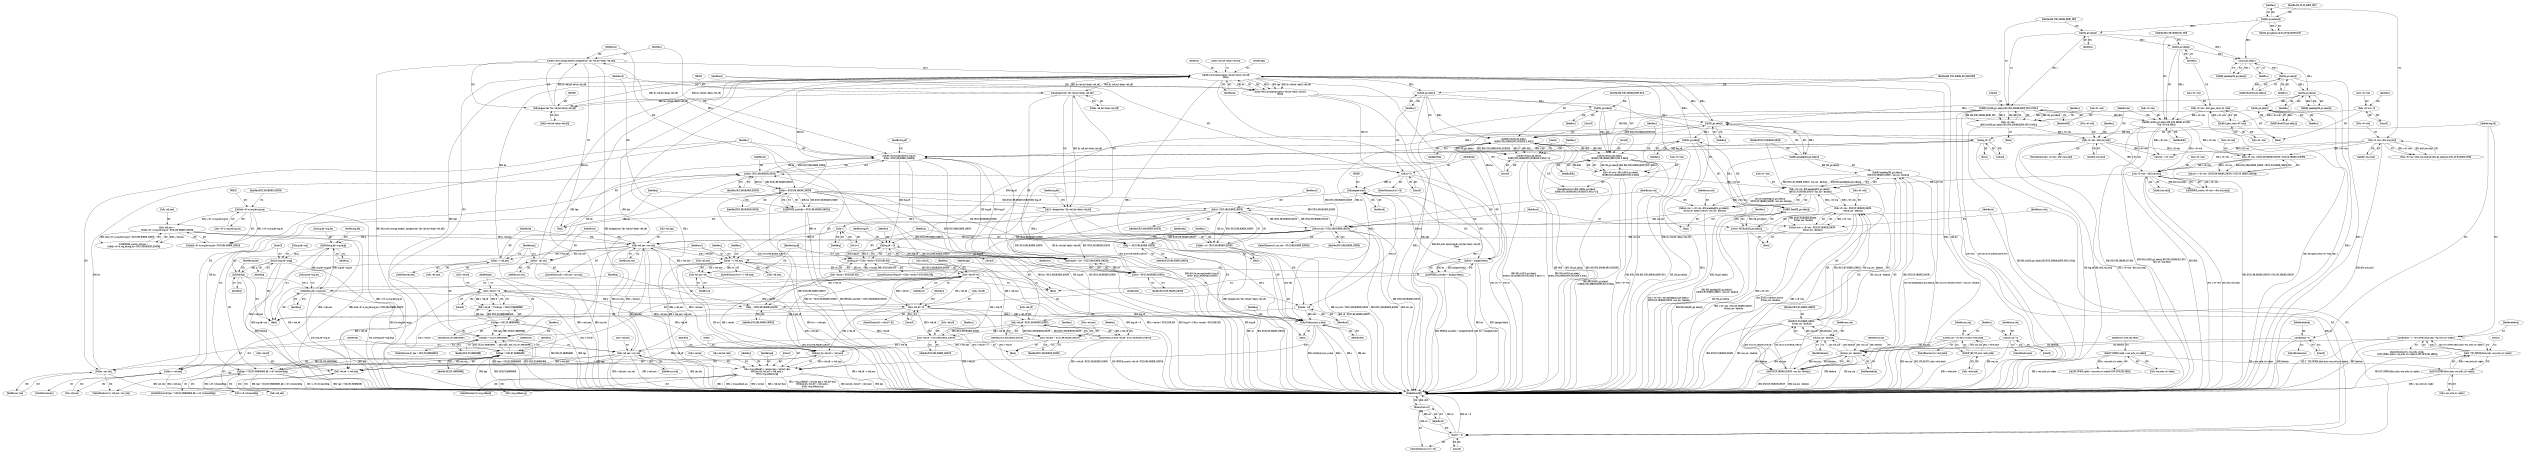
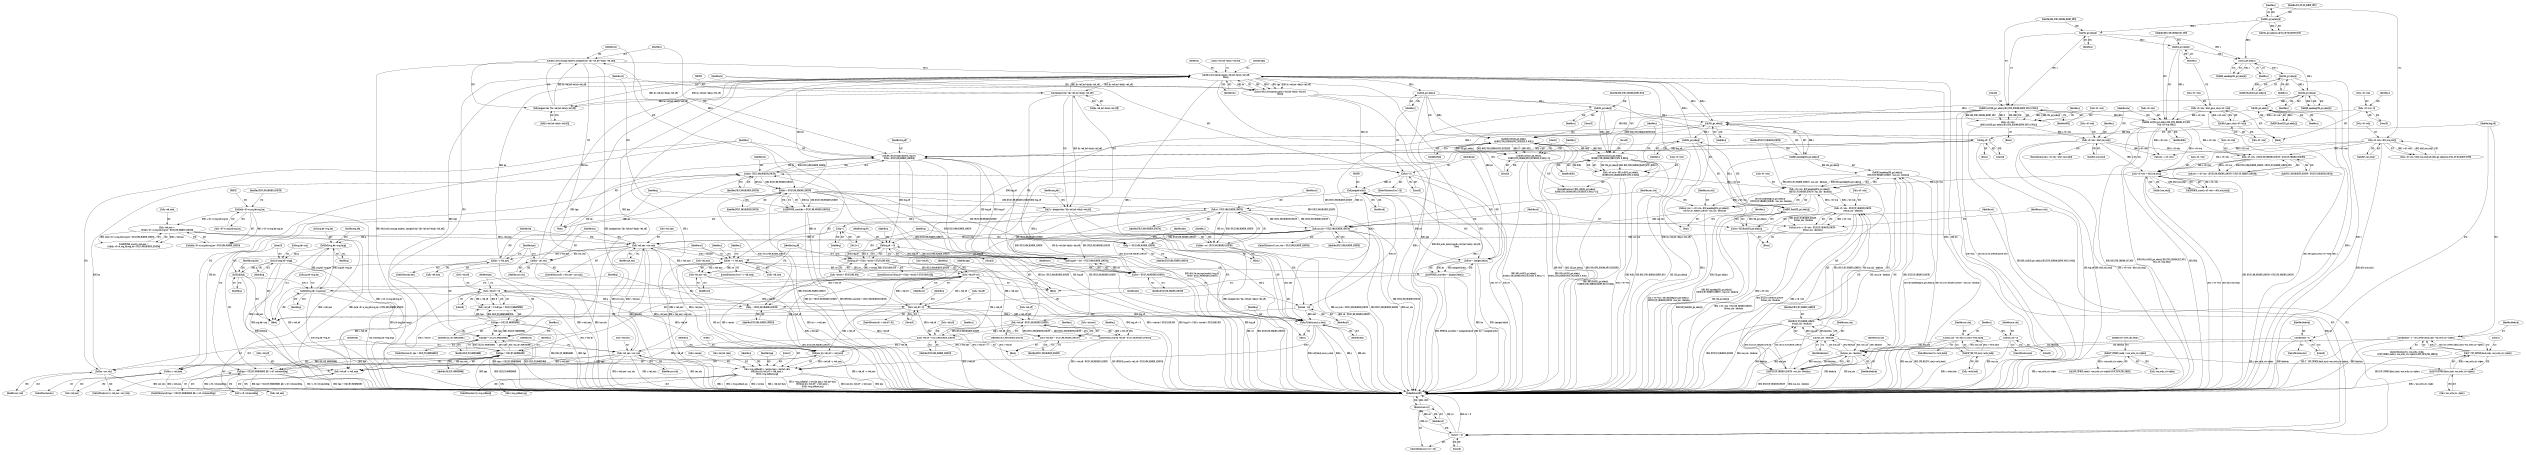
(1957, 76) -> none
(572, 93) -> none
none -> (2307, 174)
